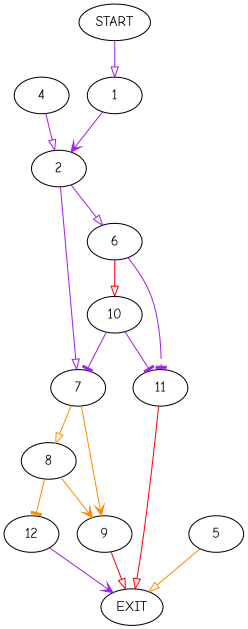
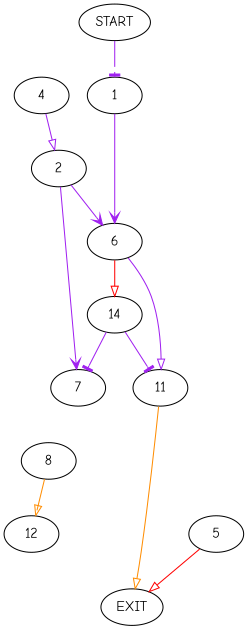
(115, 54) -> (115, 54)
(90, 128) -> (115, 163)
(84, 201) -> (84, 201)
(68, 273) -> (68, 273)
(154, 305) -> (154, 305)
(115, 315) -> (115, 315)
(65, 420) -> none
(149, 493) -> (149, 493)
(41, 495) -> (41, 495)
(105, 534) -> none
(77, 567) -> none
(178, 567) -> (178, 567)
